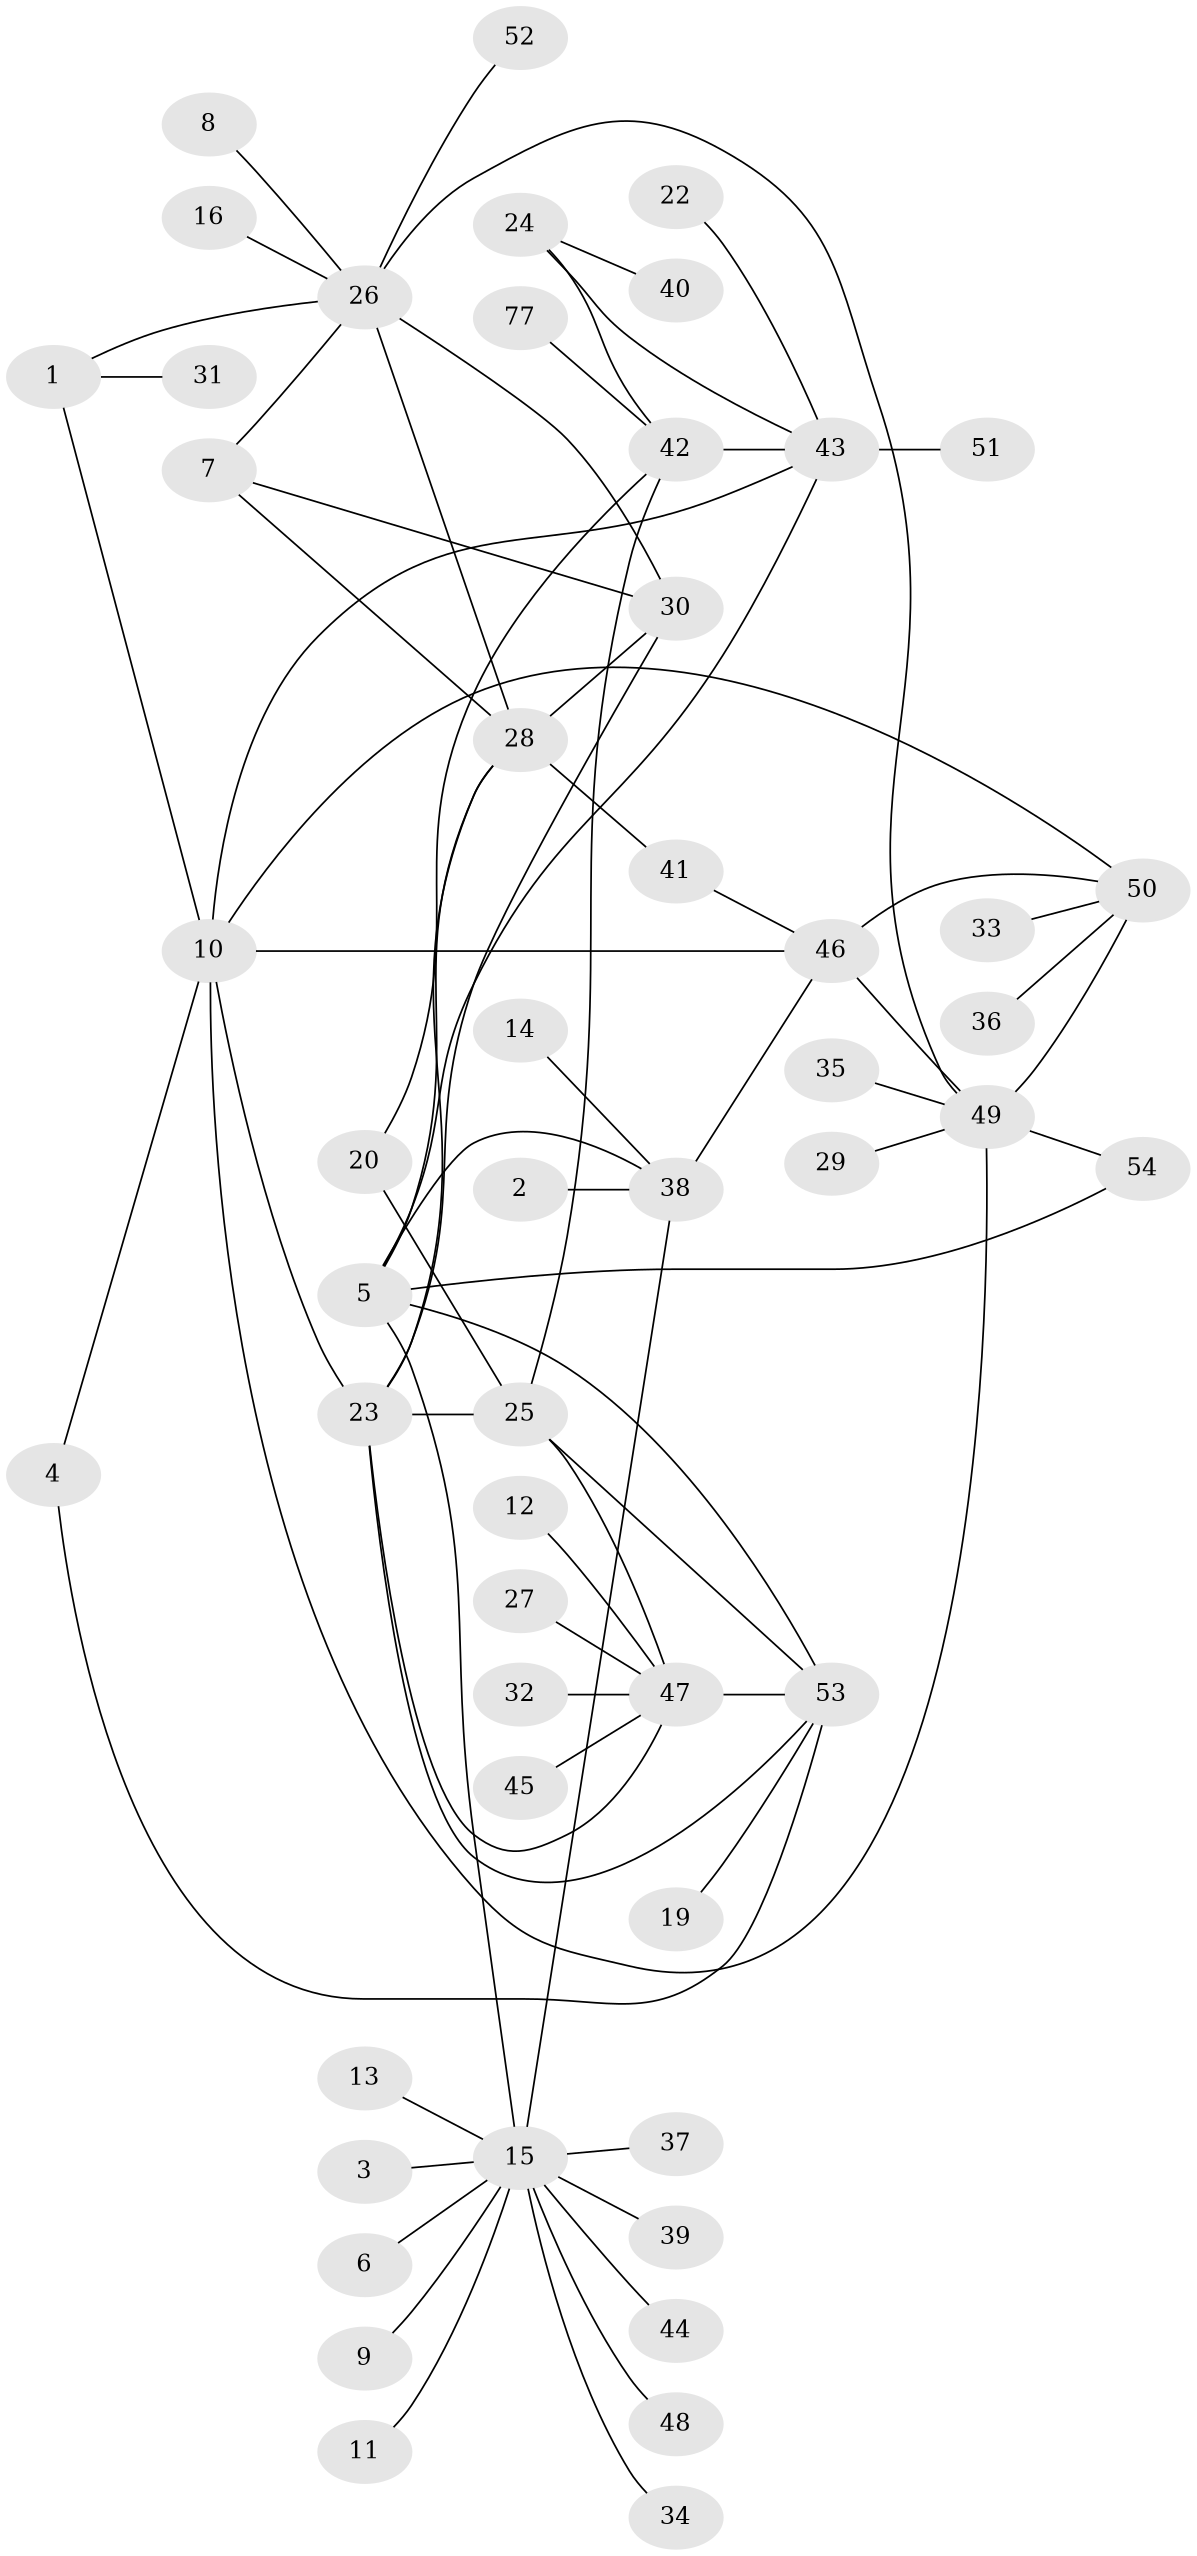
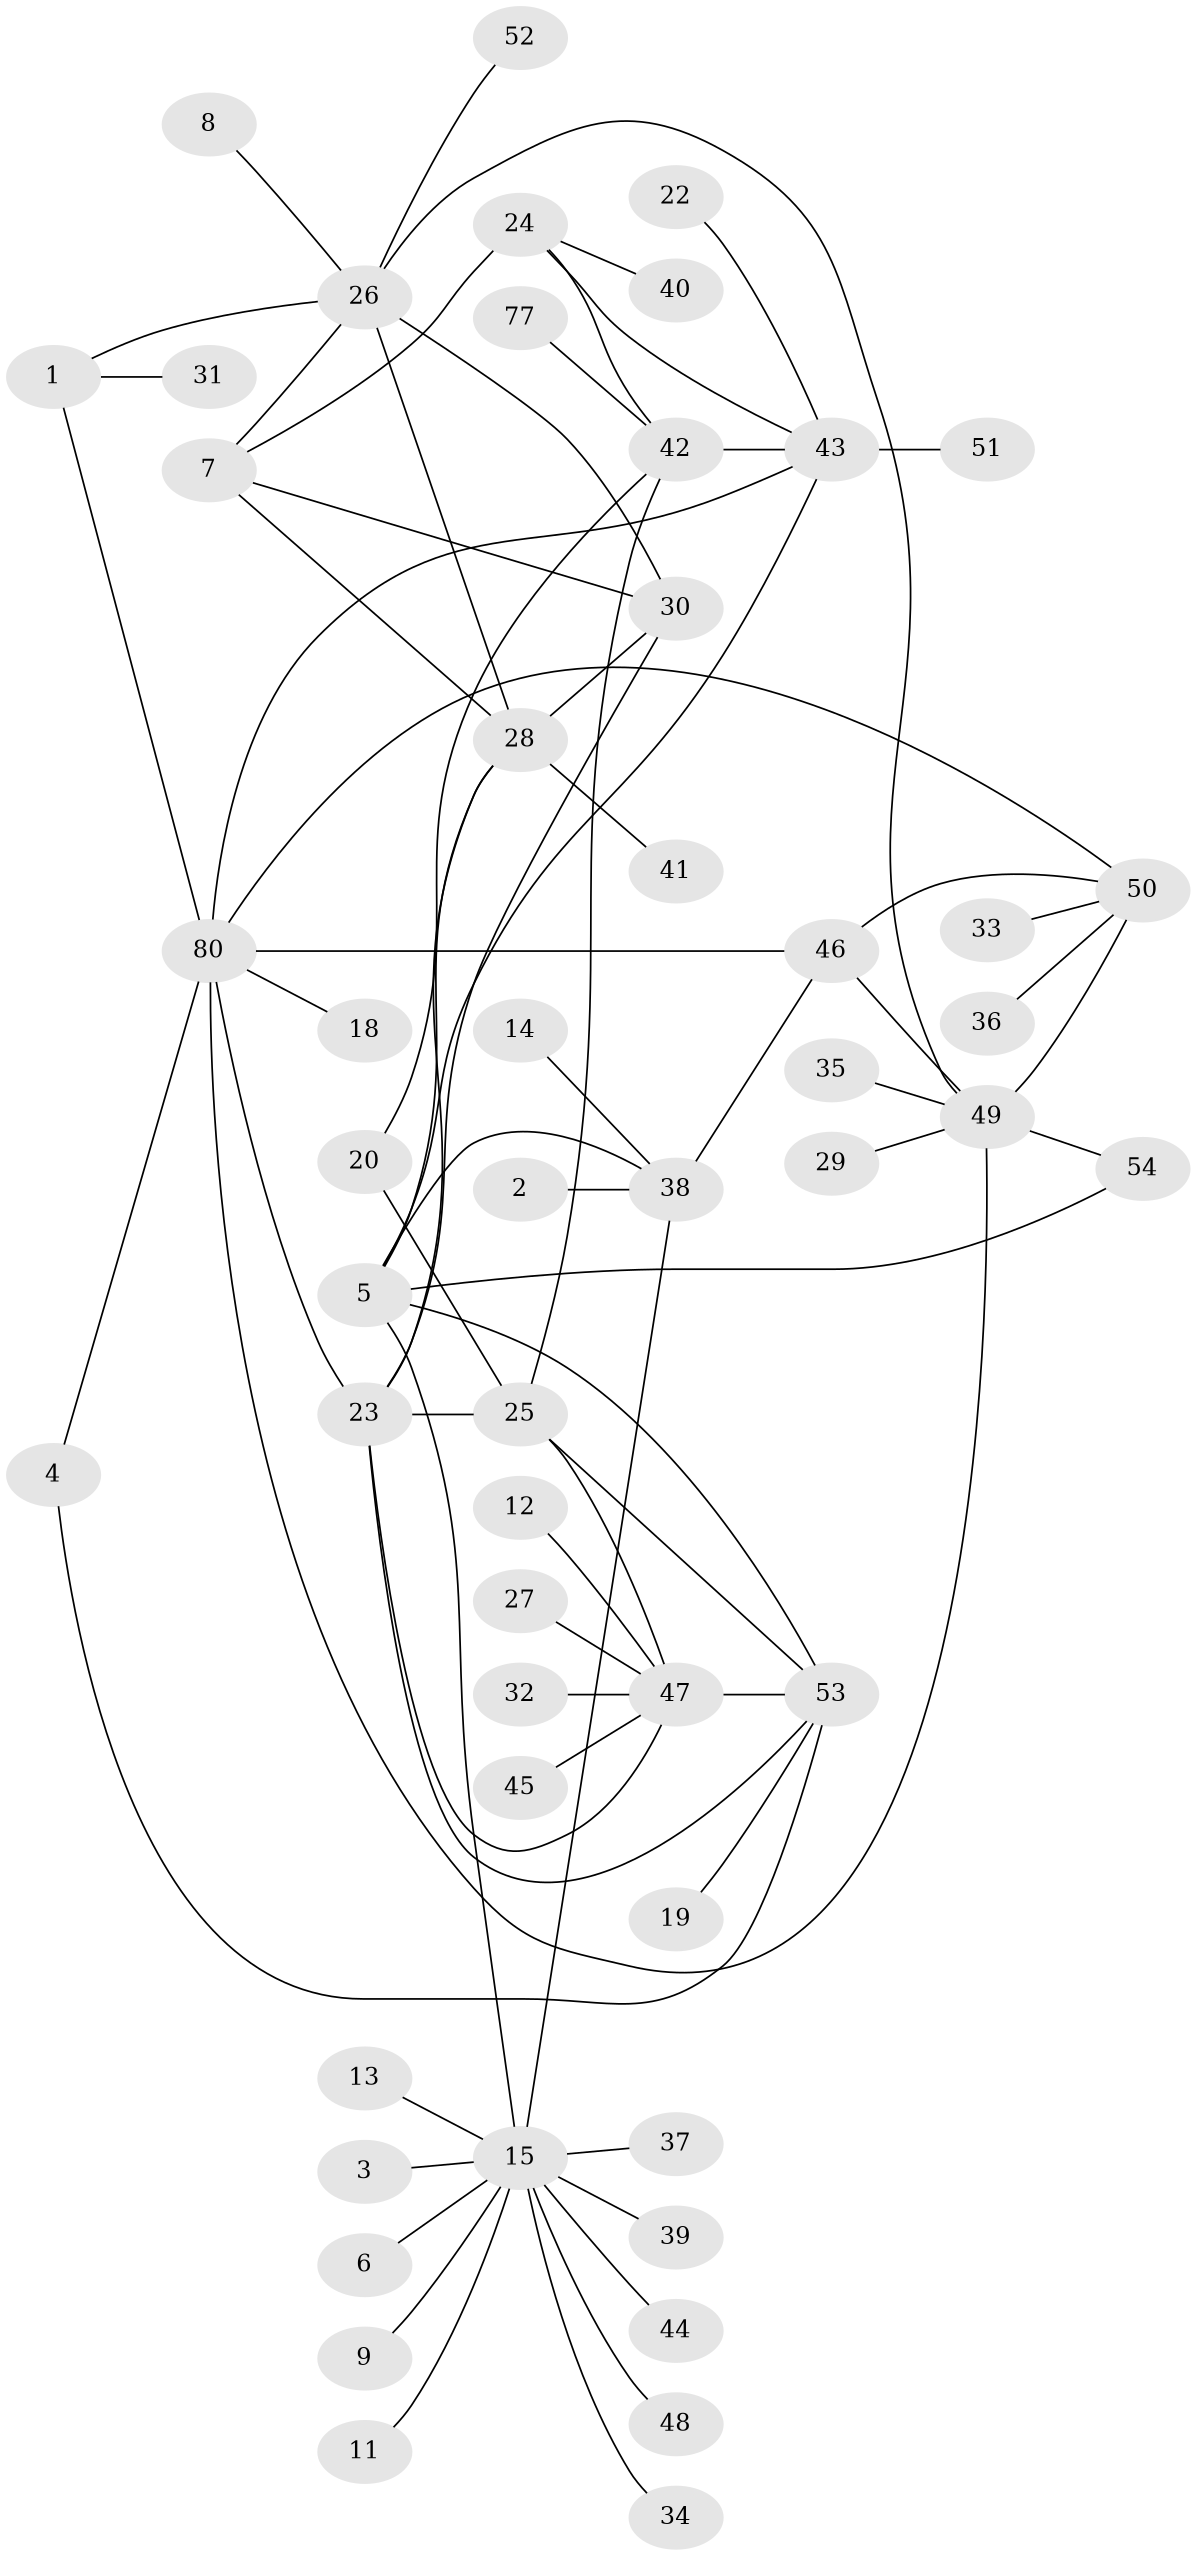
(209, 218) -> none
none -> (377, 372)
(754, 911) -> none
(209, 951) -> (209, 951)
none -> (365, 1031)
